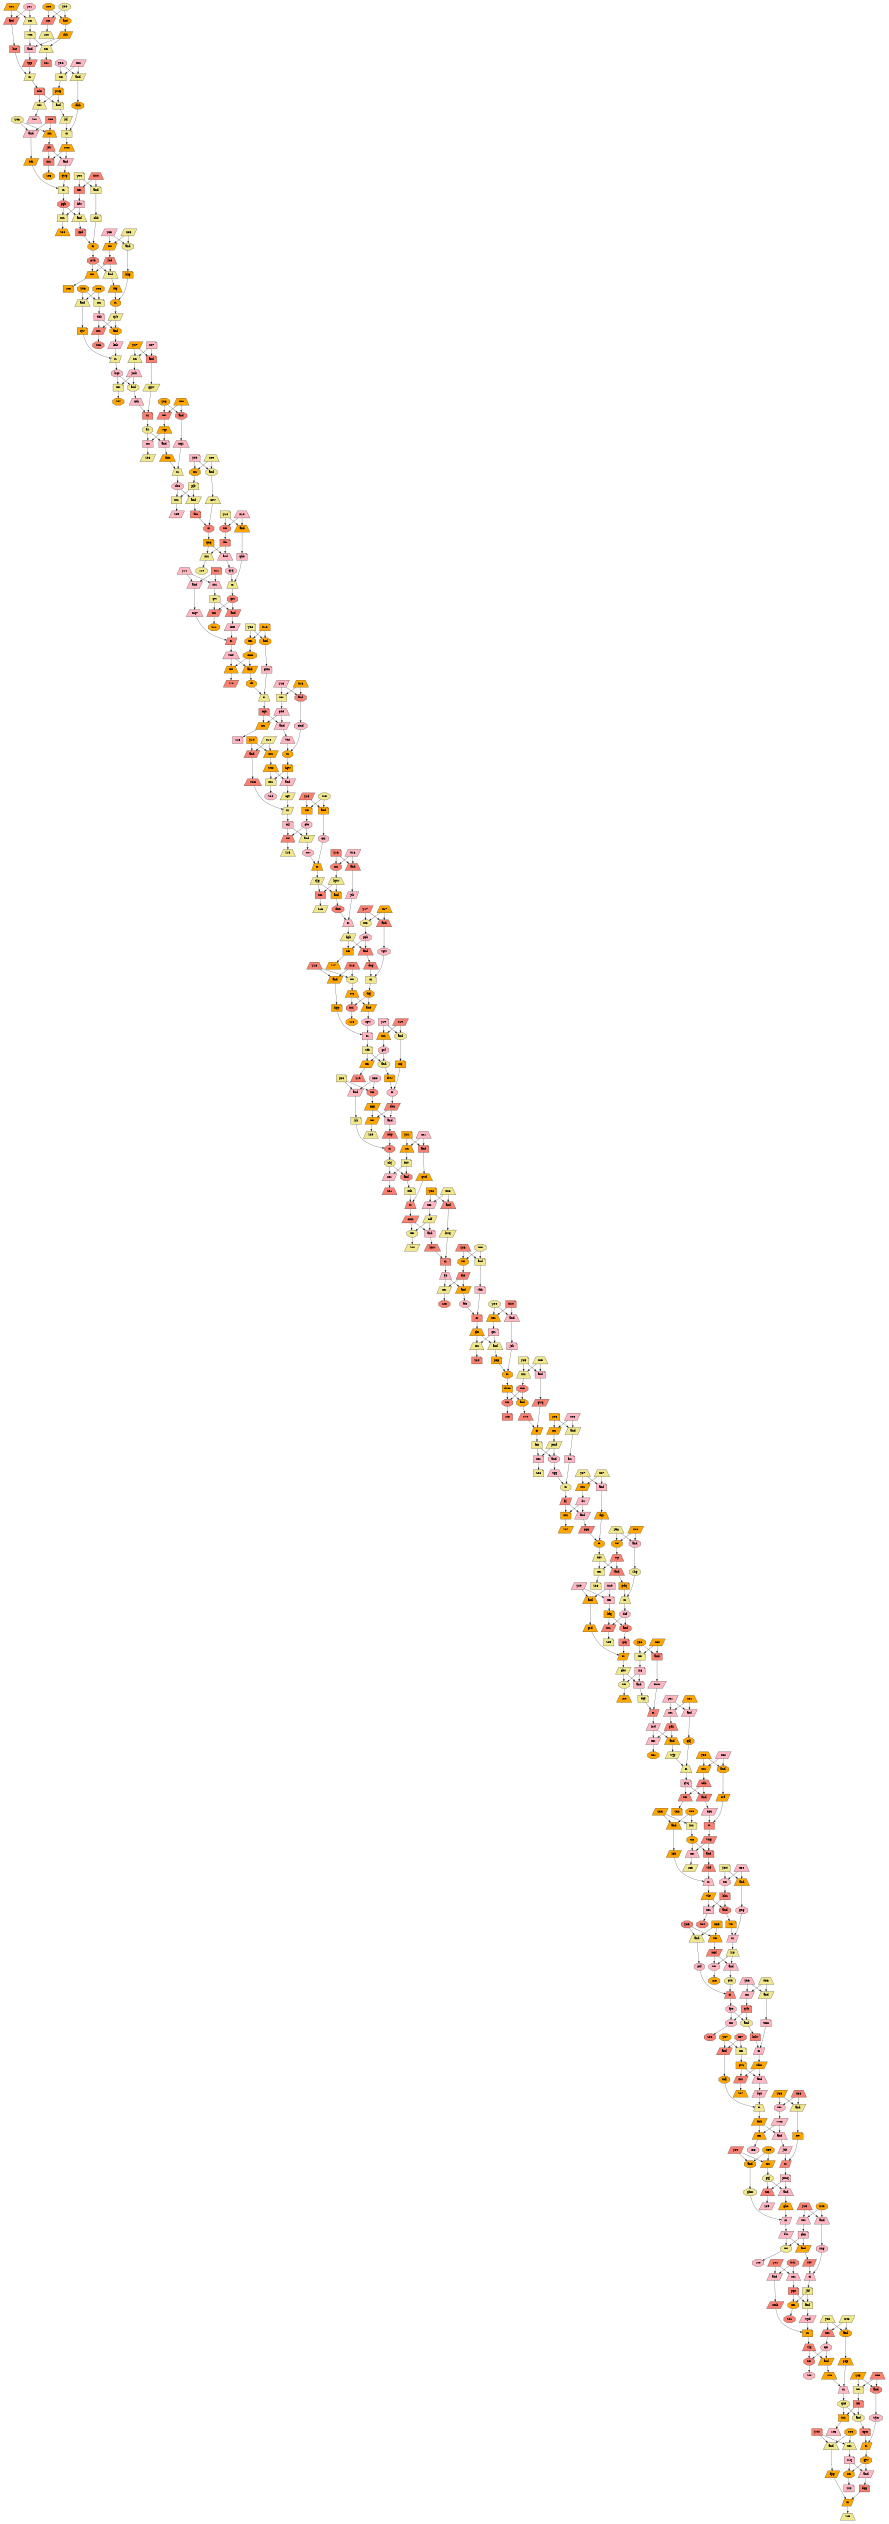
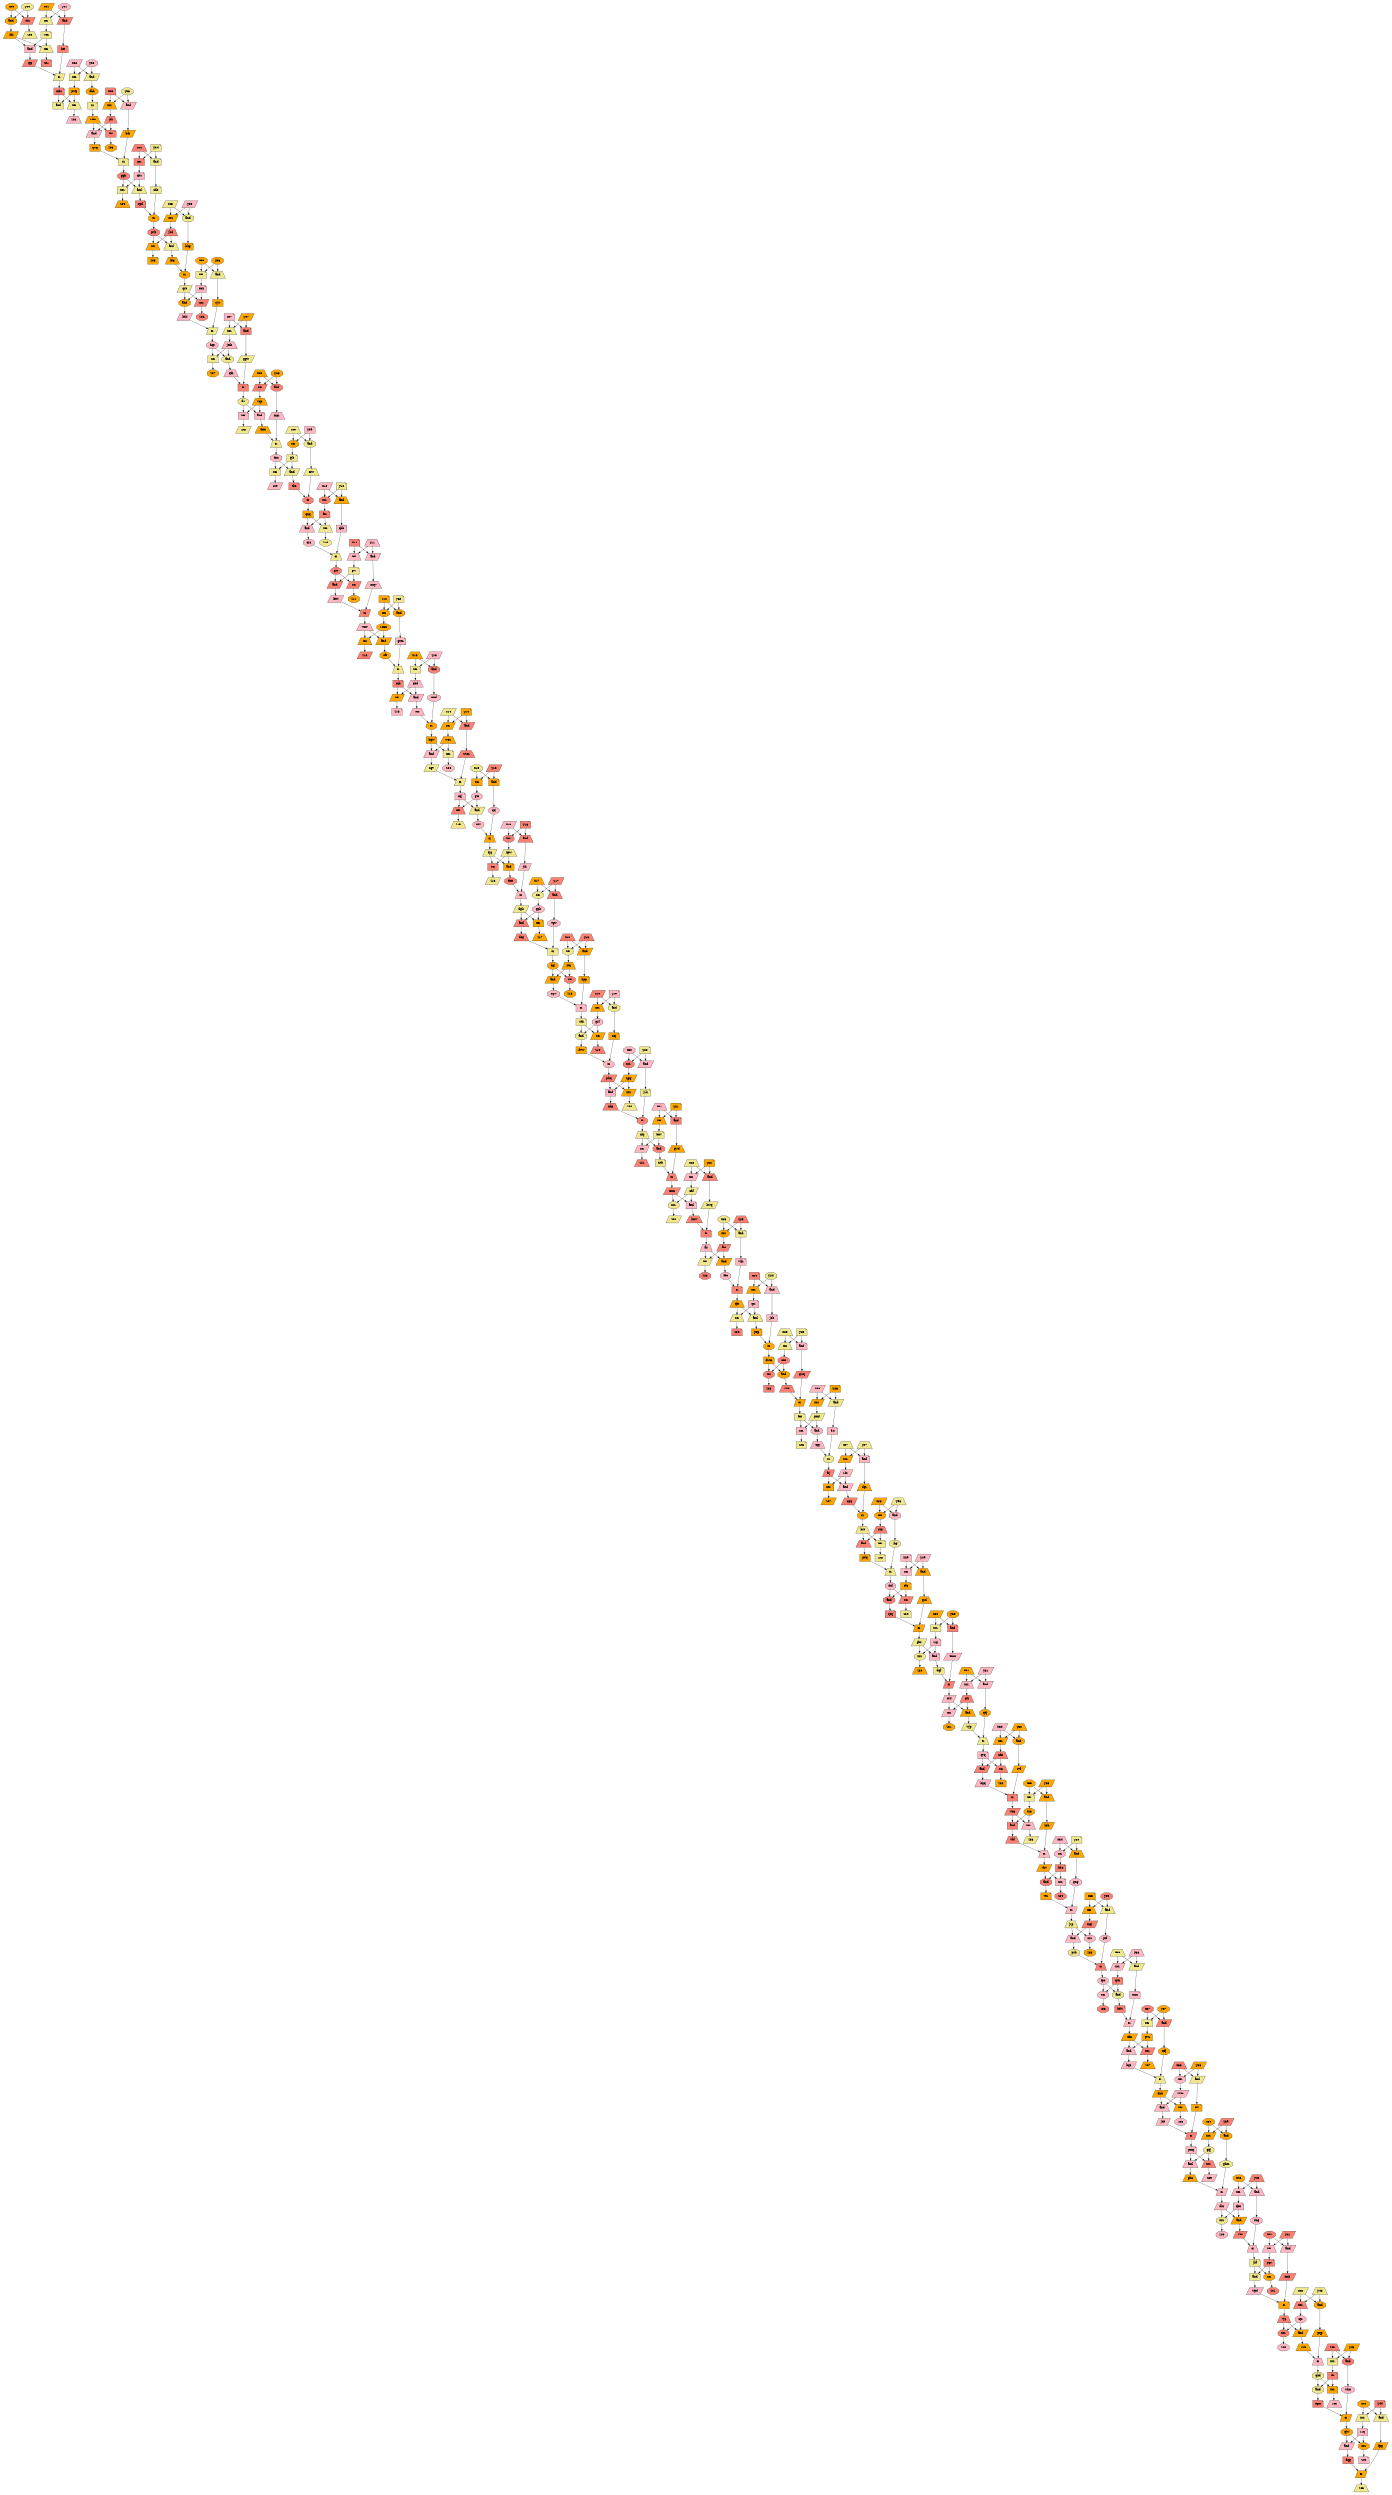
(66, 120) -> none
(242, 514) -> (325, 486)
(390, 1163) -> (642, 1135)
